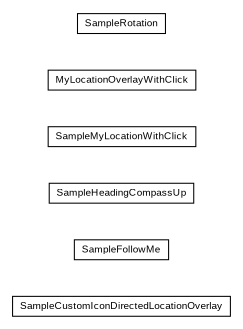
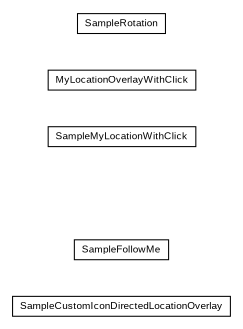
(121, 193) -> none
